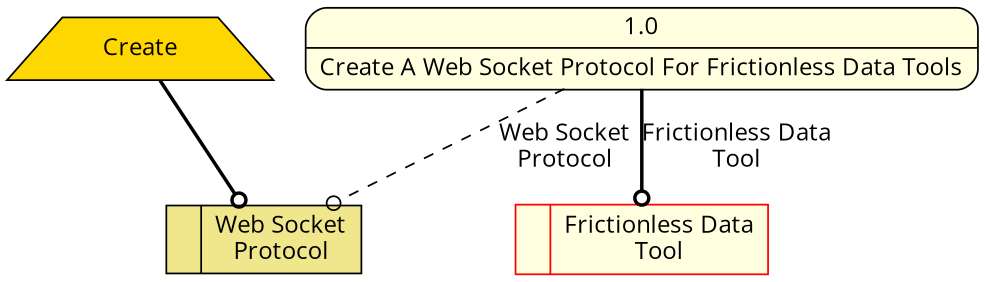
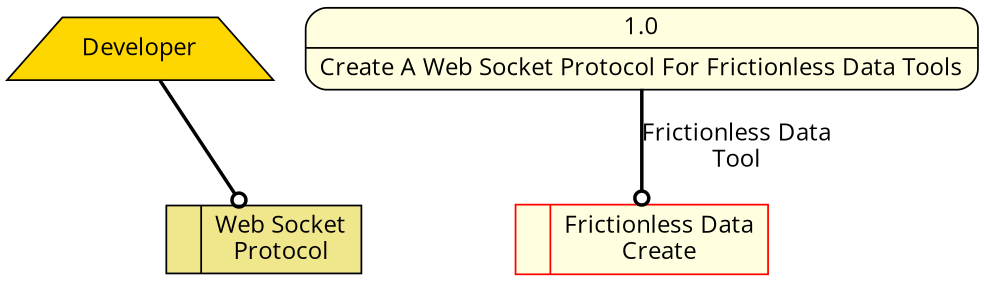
(140, 49) -> (140, 49)
(452, 144) -> none
(659, 252) -> (659, 252)
